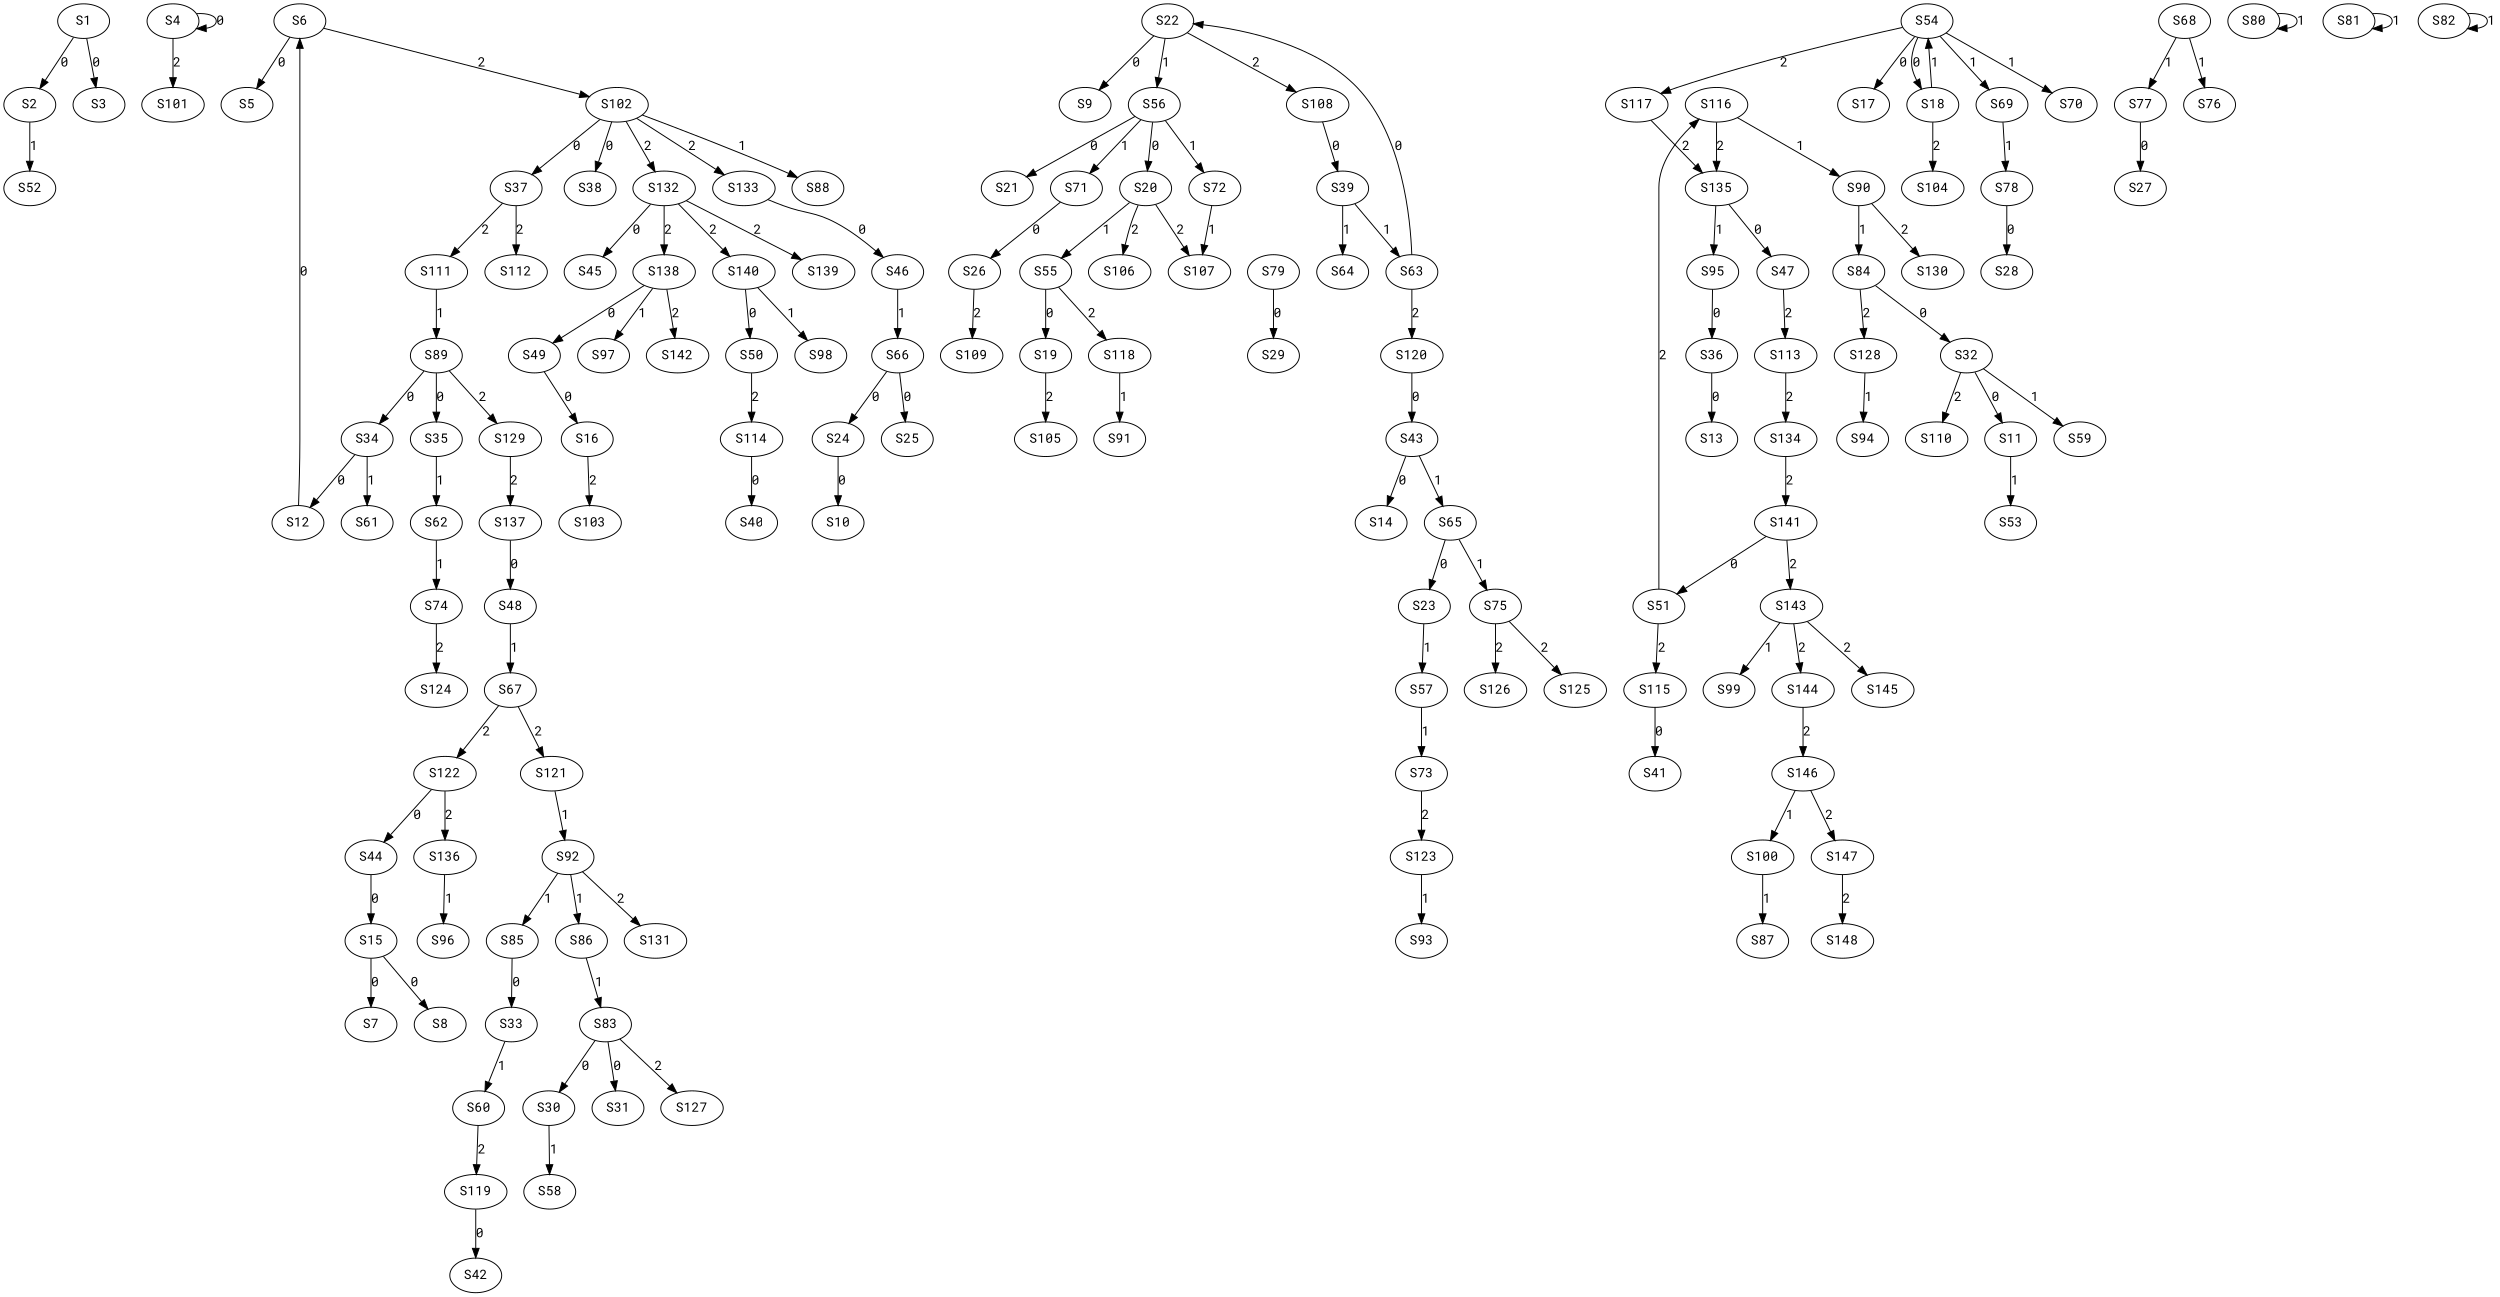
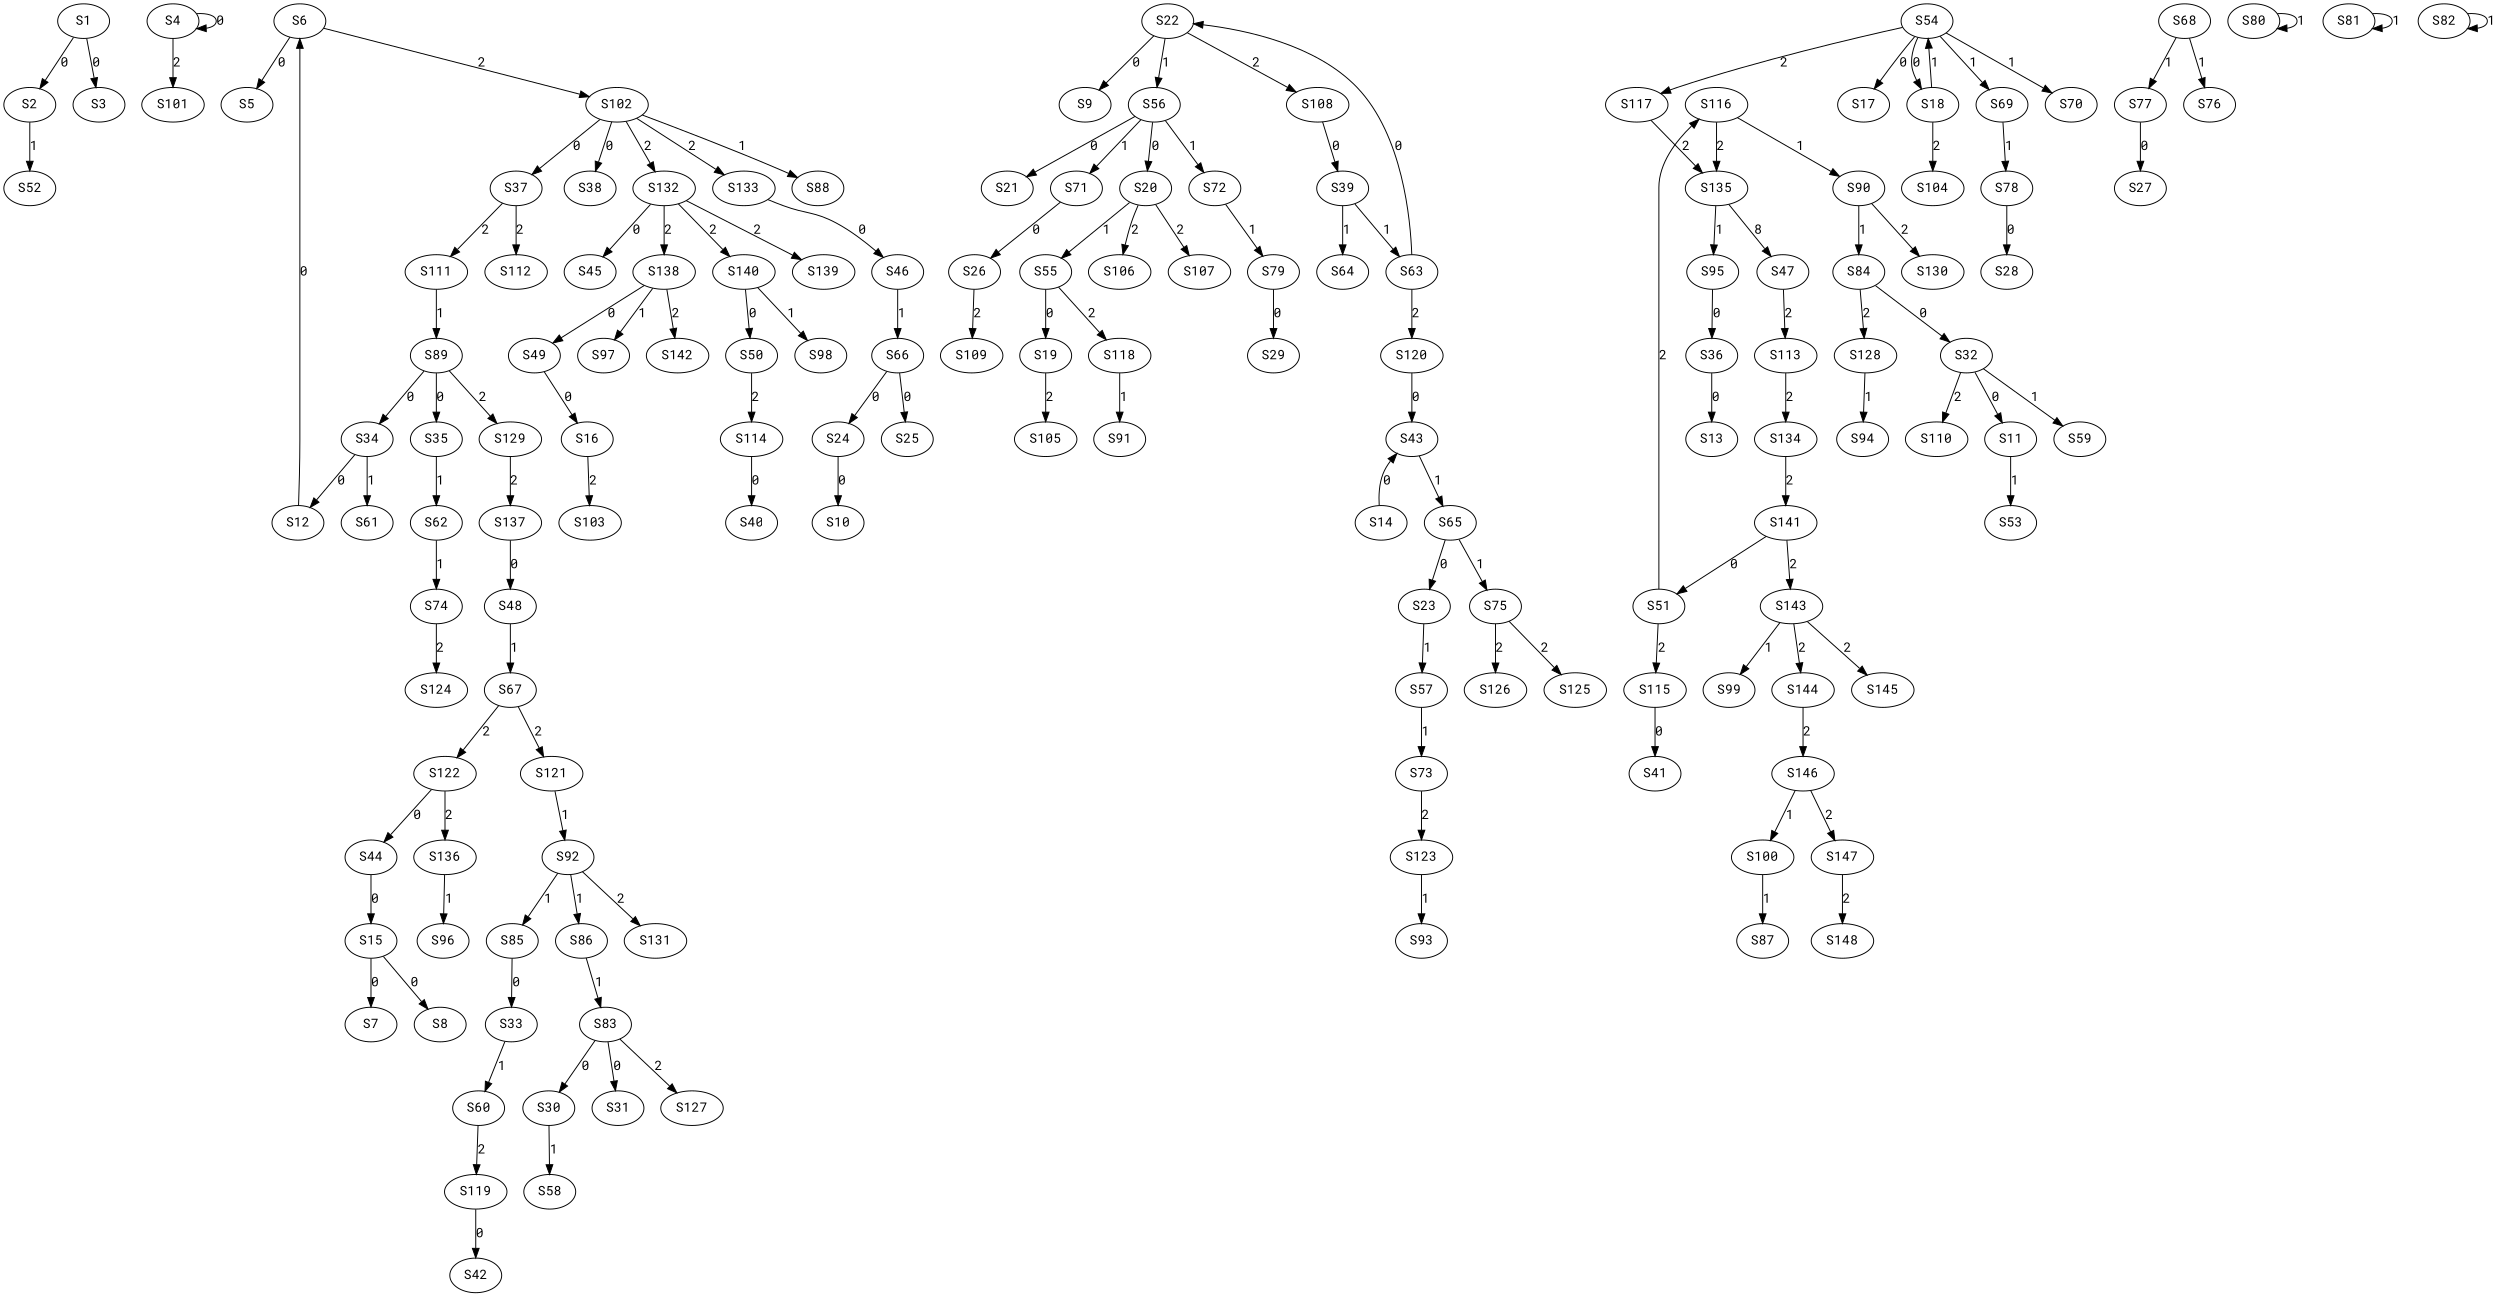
(1208, 225) -> (1241, 226)
(1758, 230) -> (1758, 230)
(1398, 477) -> (1381, 482)
